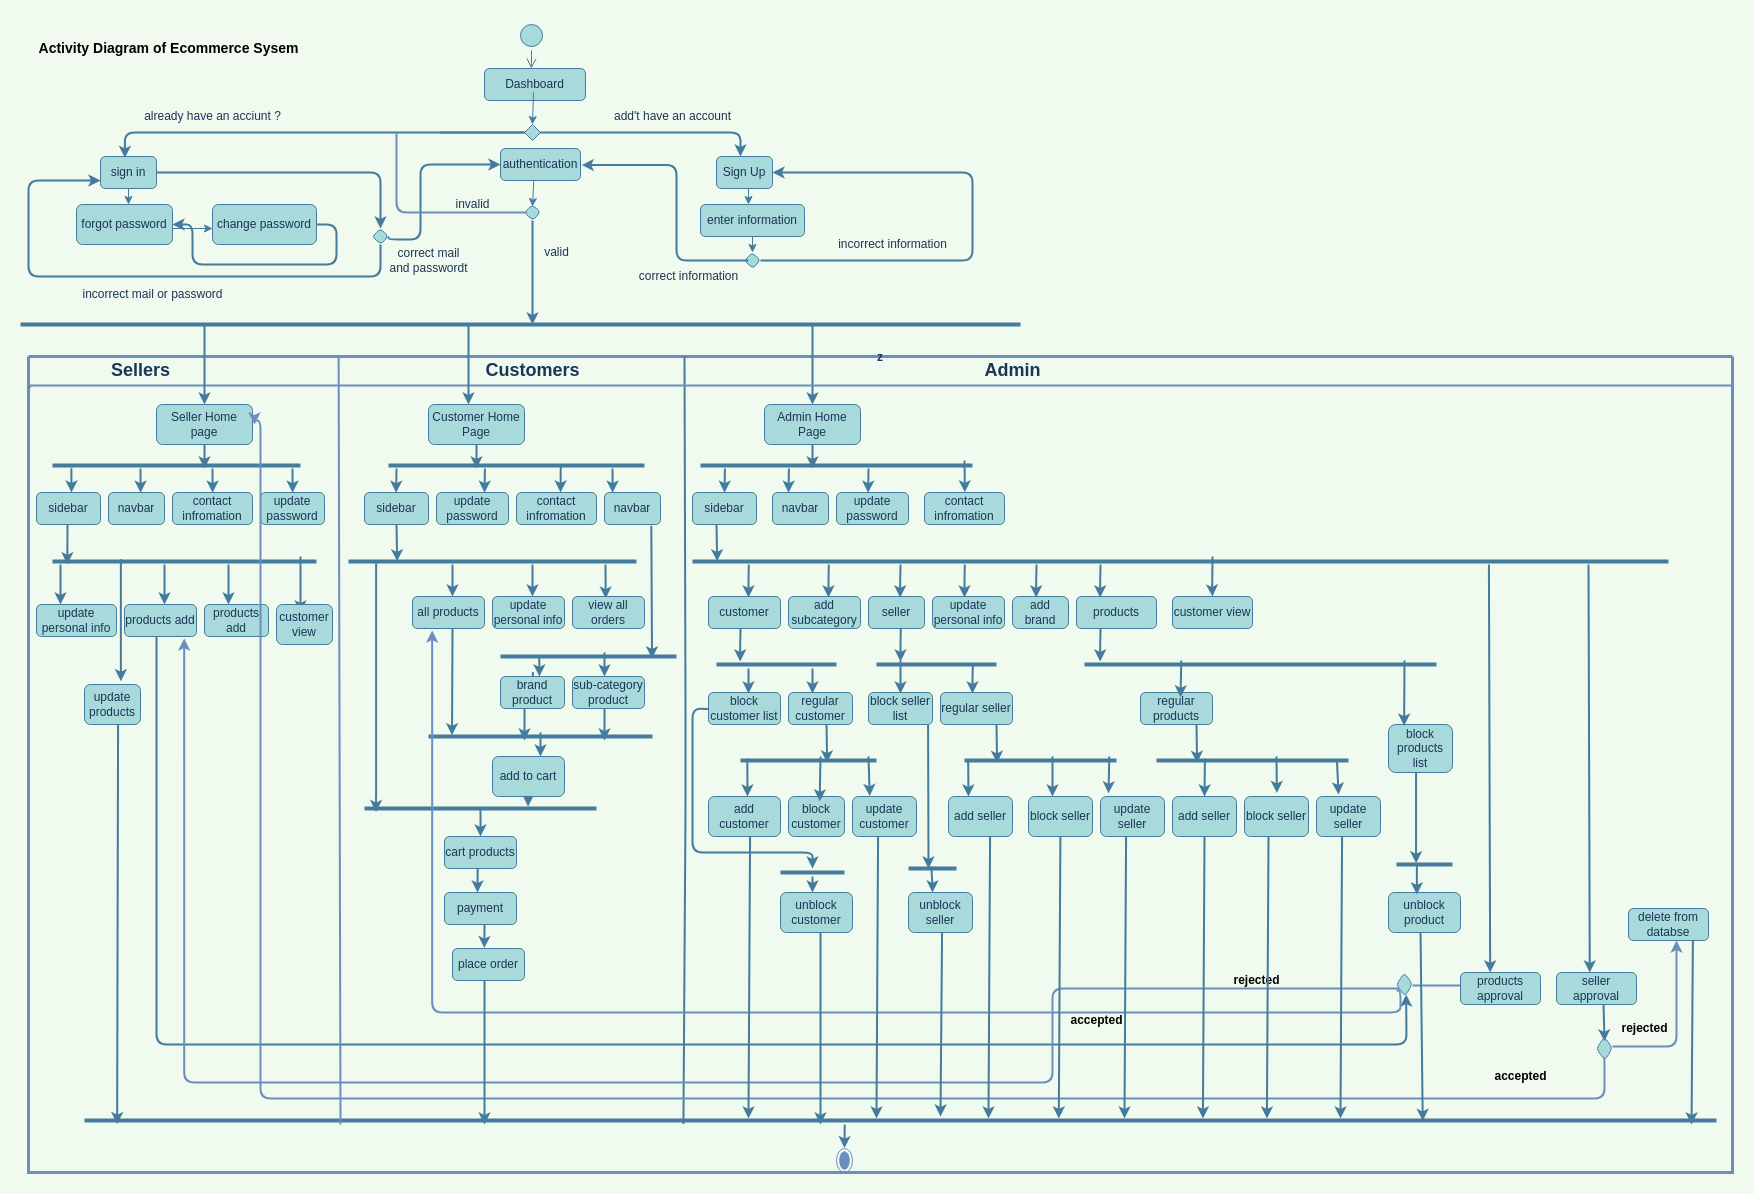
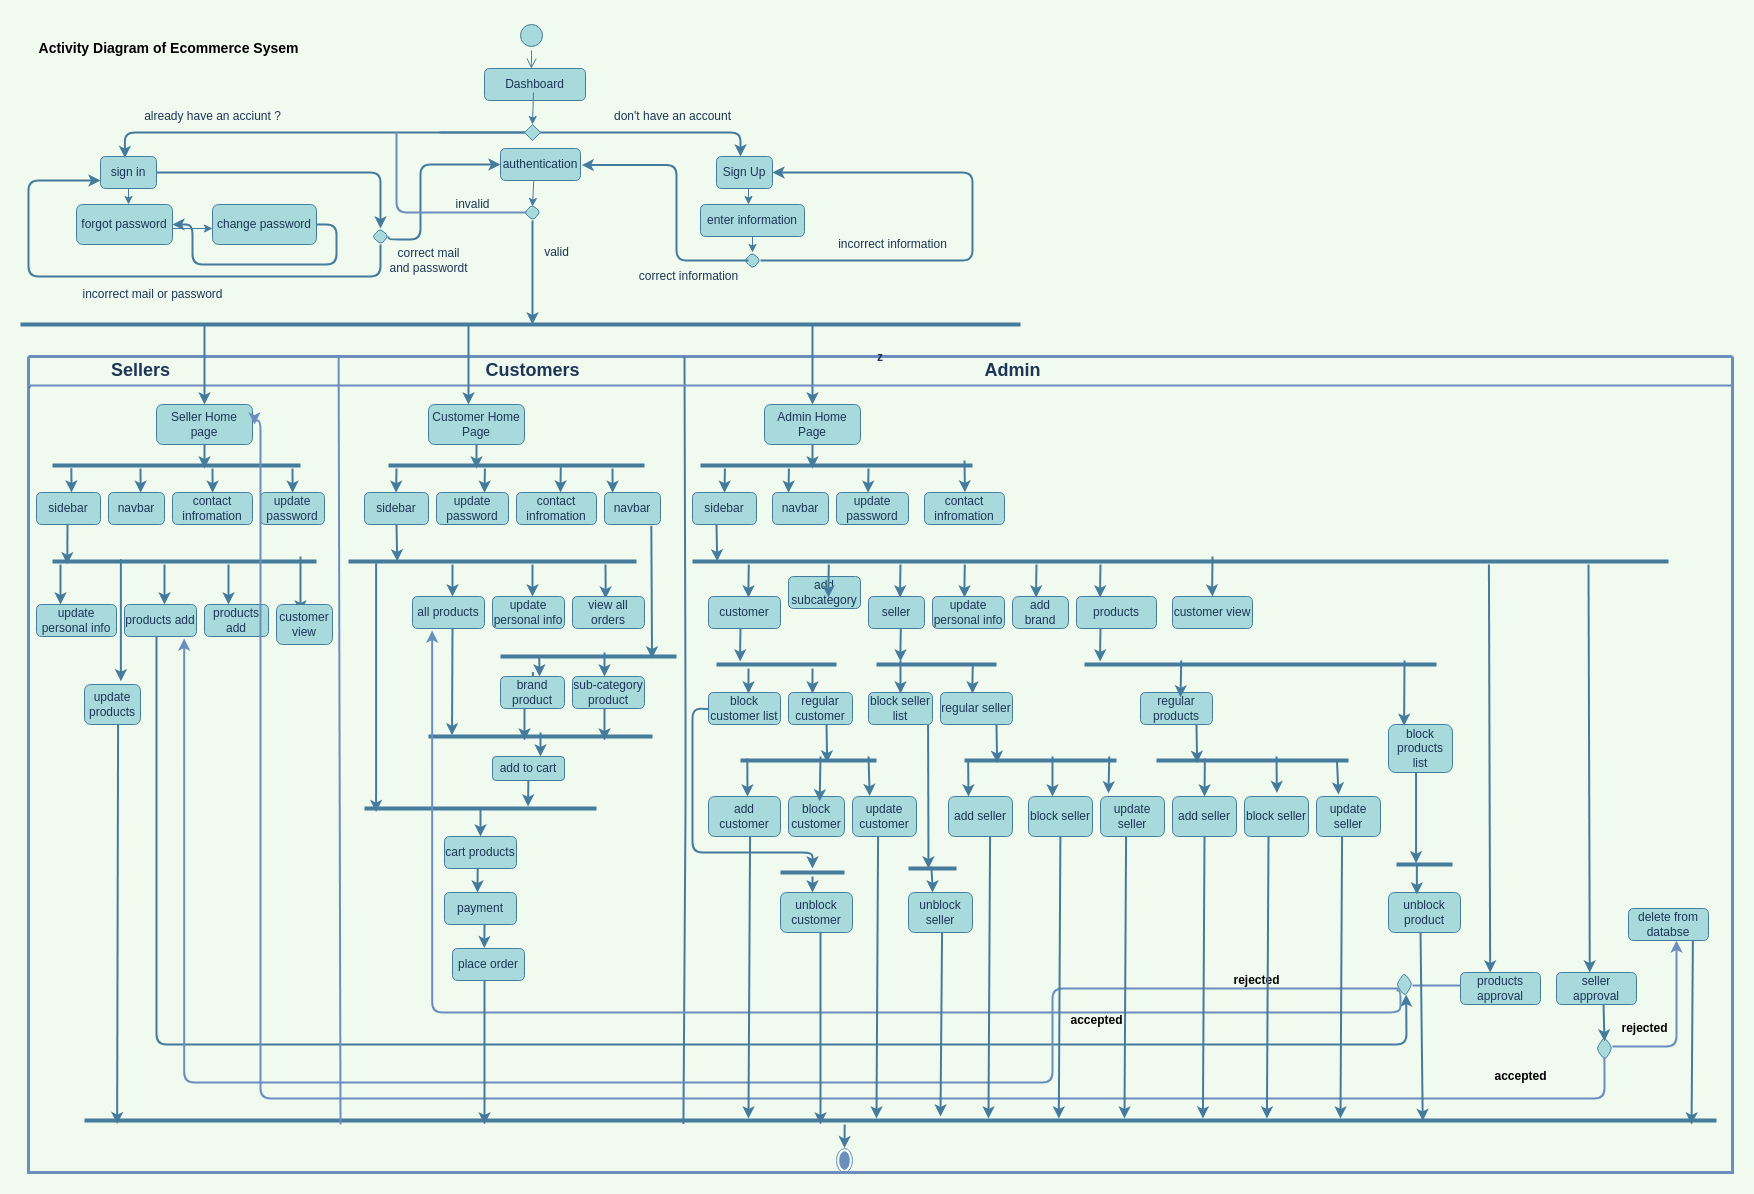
(673, 117) -> (673, 117)
(825, 613) -> (825, 593)
(529, 777) -> (529, 769)
